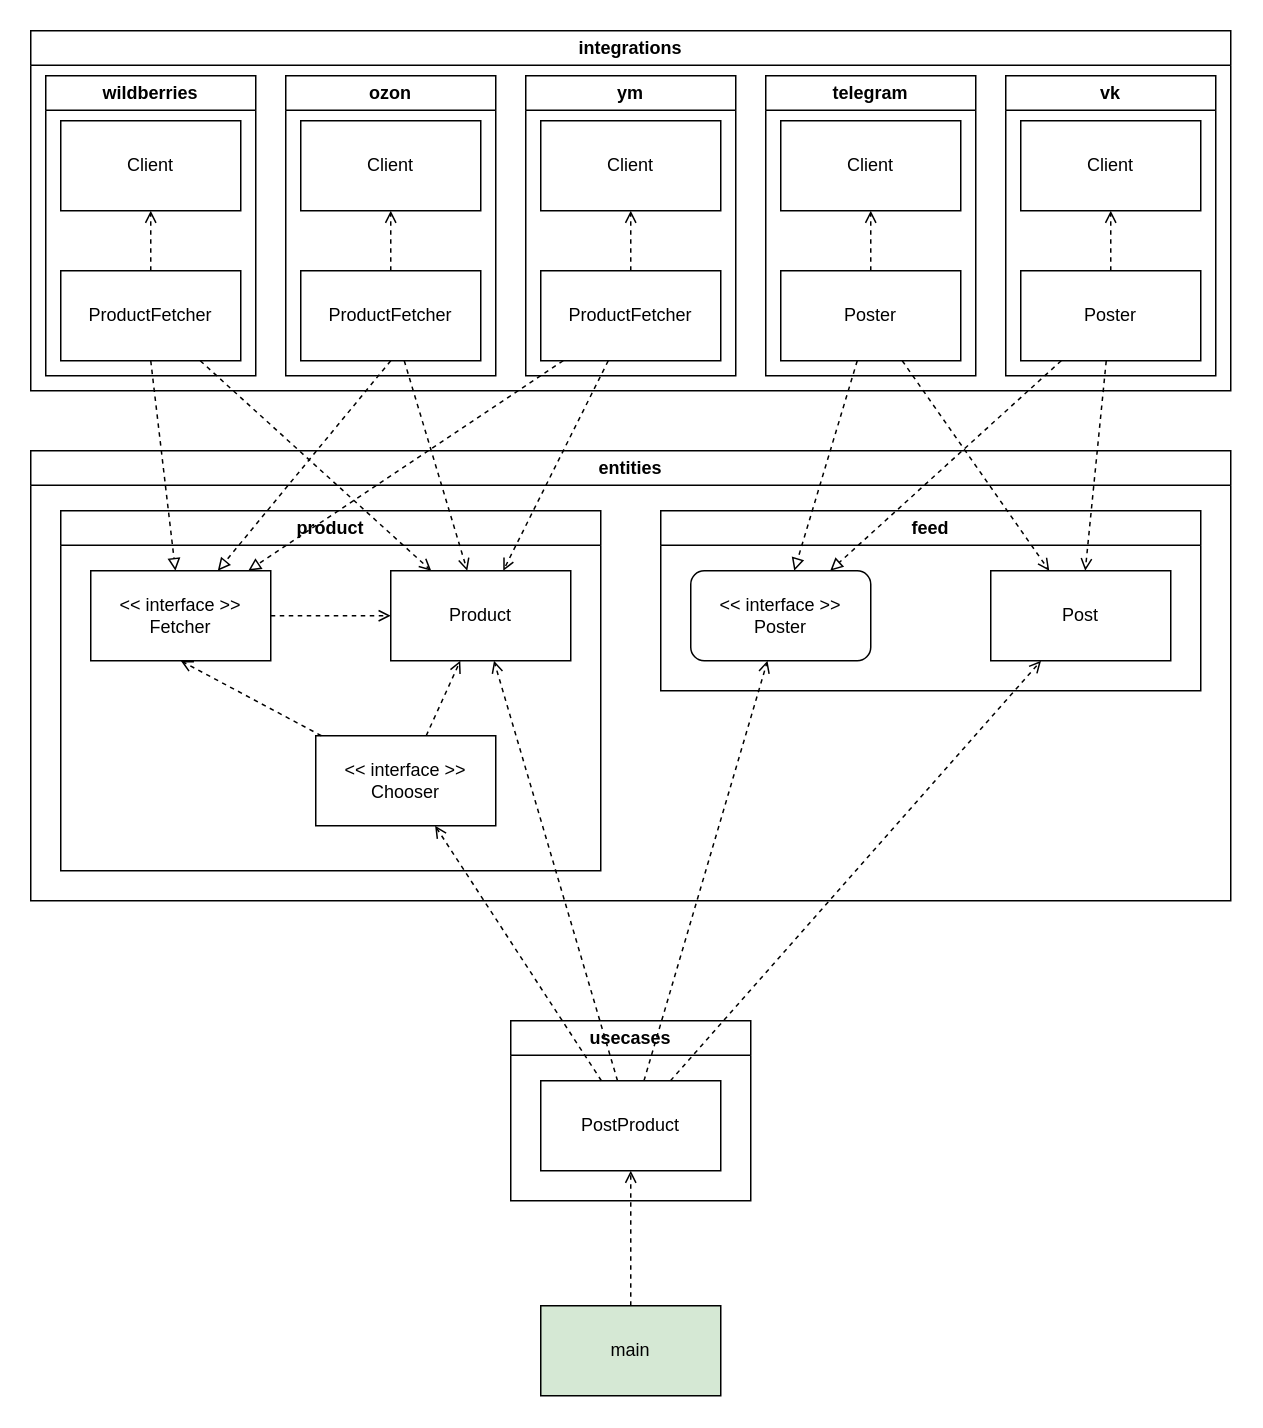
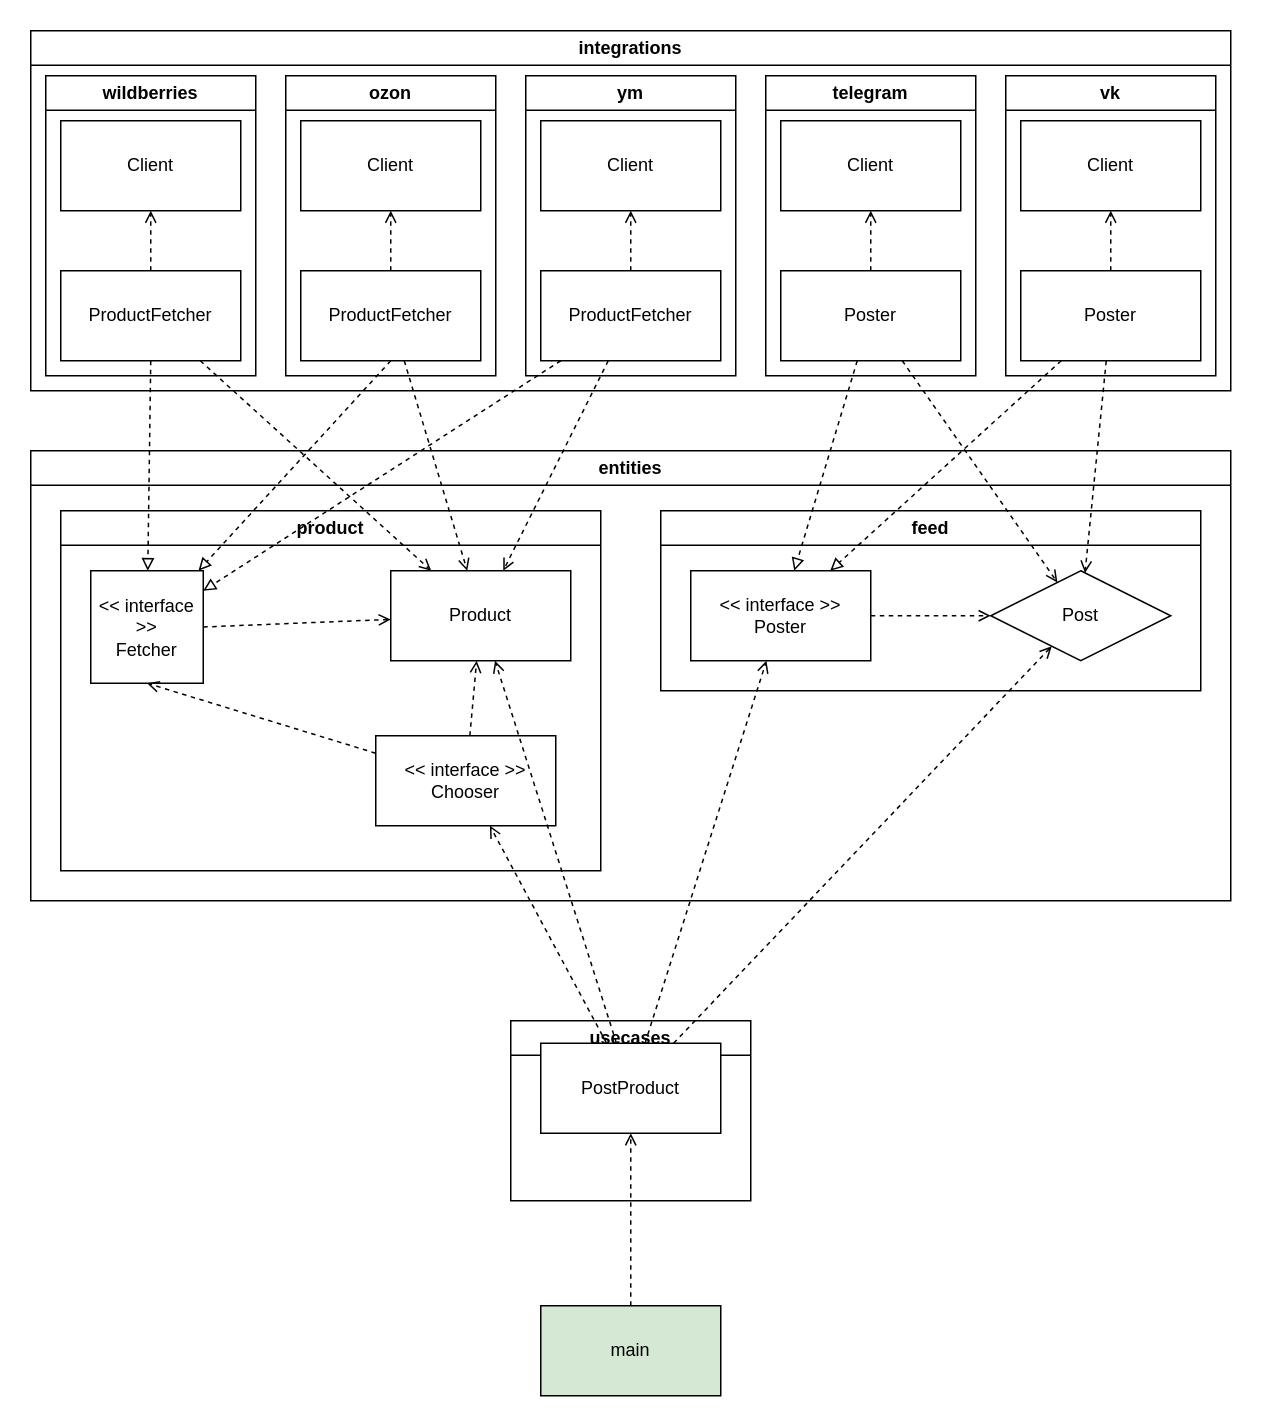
(181, 616) -> (147, 627)
(781, 616) -> (781, 616)
none -> (929, 616)
(1081, 616) -> (1081, 616)
(406, 781) -> (466, 781)
(631, 1126) -> (631, 1088)
